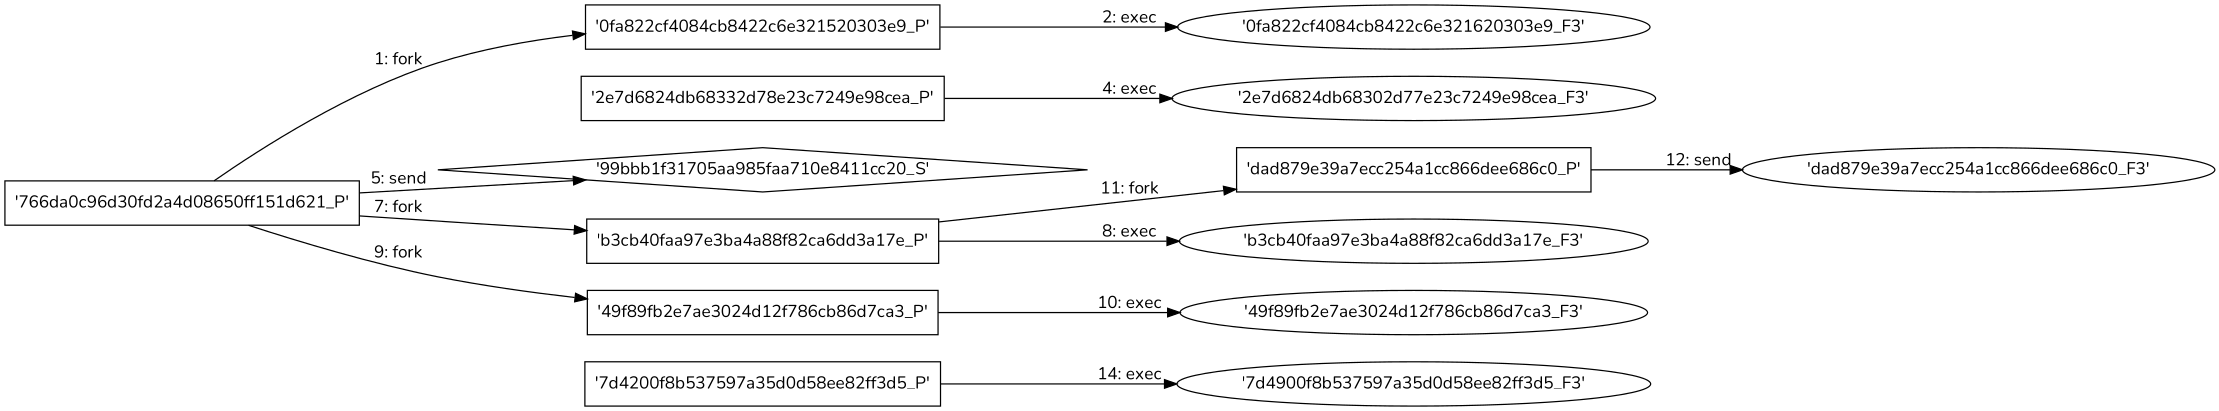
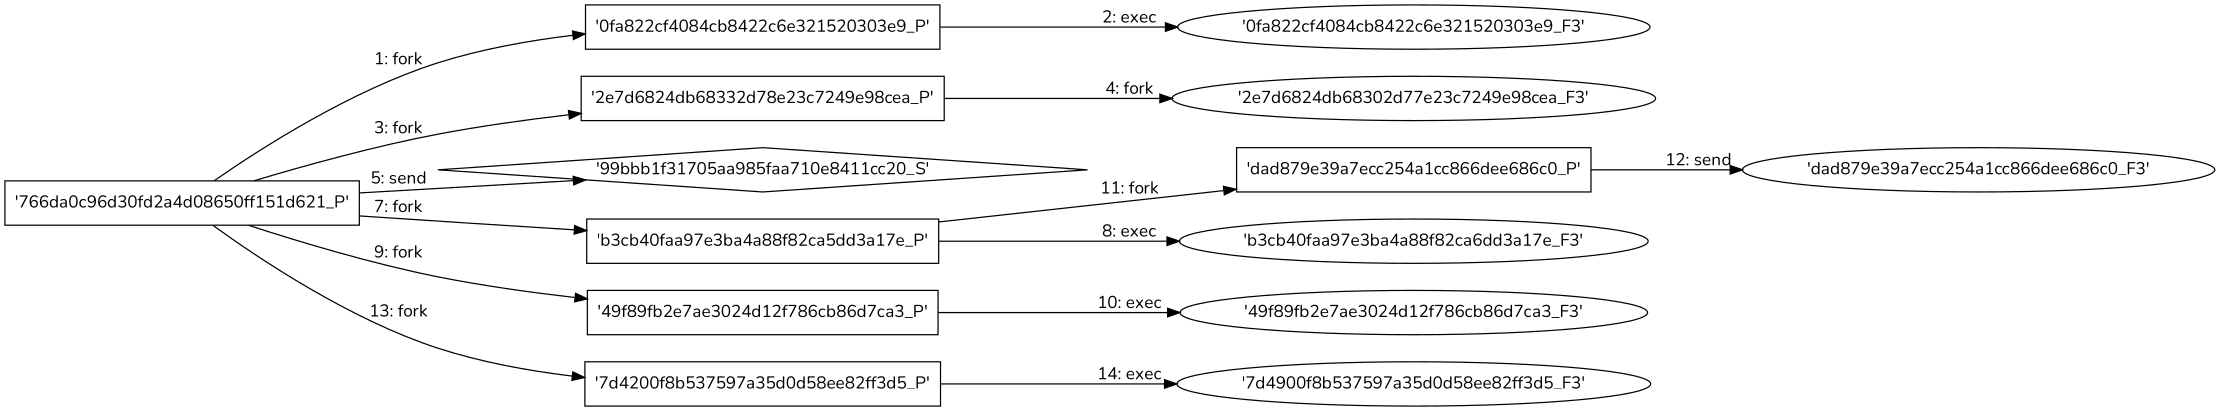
(1414, 27) -> (1414, 27)
(1130, 89) -> (1130, 89)
none -> (410, 140)
(763, 241) -> (763, 241)
none -> (382, 326)
